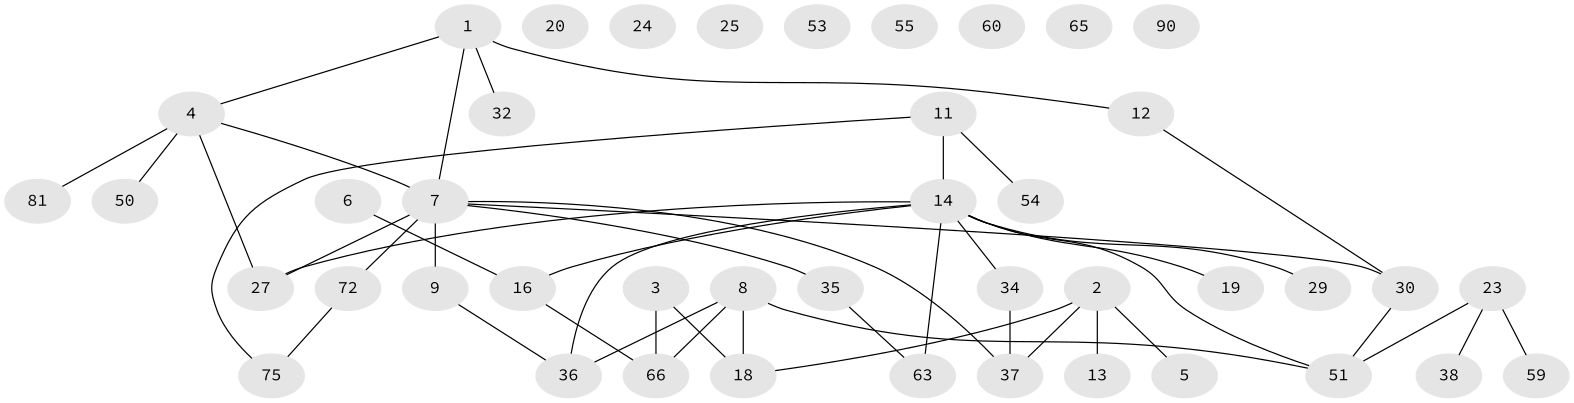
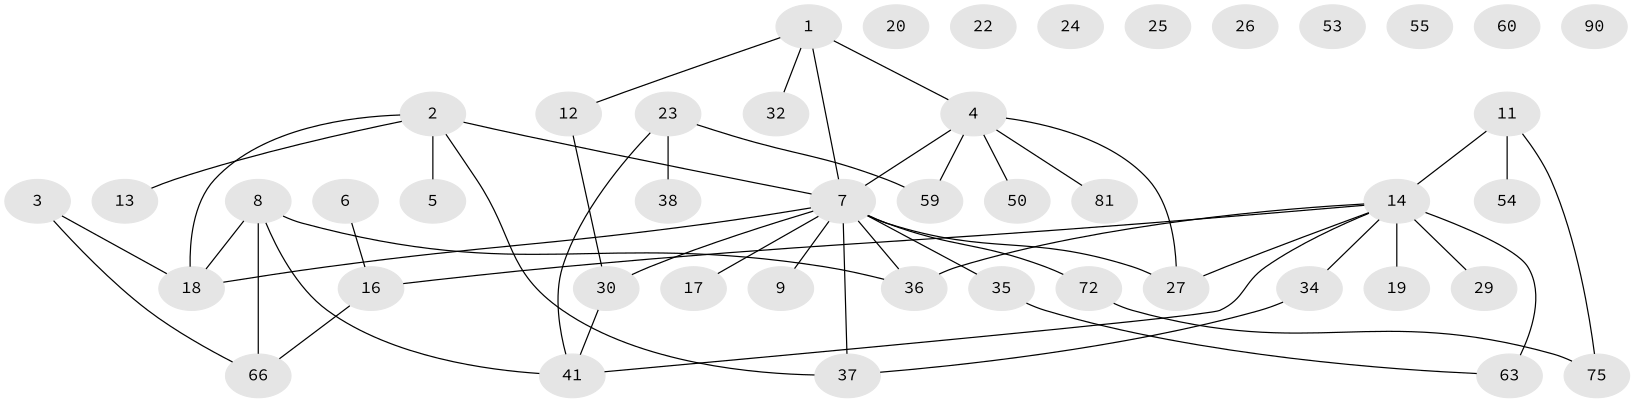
none -> (983, 27)
(1079, 27) -> none
none -> (1245, 27)
none -> (952, 158)
none -> (637, 159)
none -> (532, 244)
none -> (694, 289)
(502, 332) -> (883, 250)
(1339, 376) -> (572, 376)
